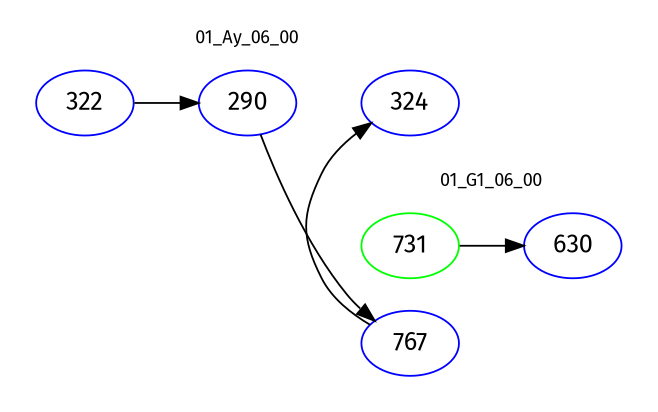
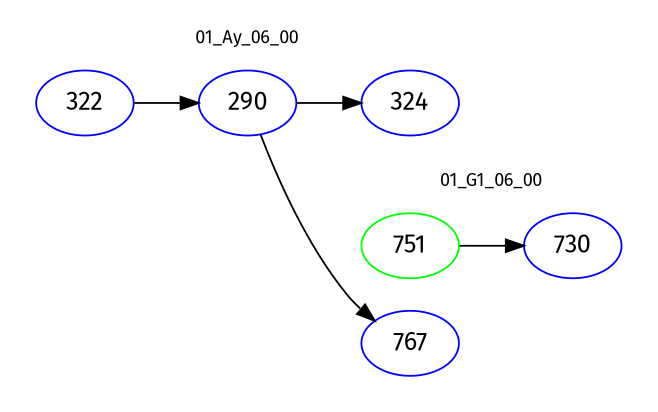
(308, 210) -> (320, 103)
(410, 246) -> (410, 246)
(573, 246) -> (573, 246)
